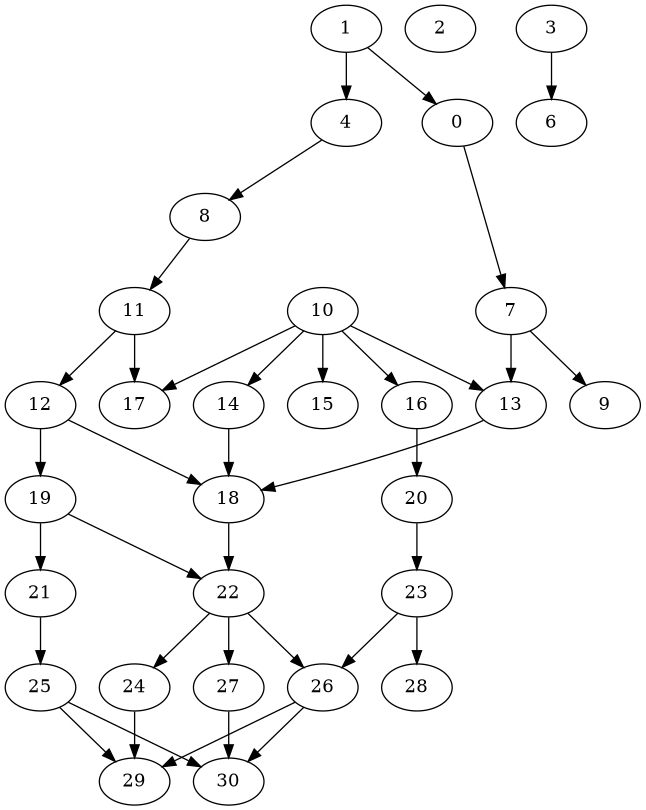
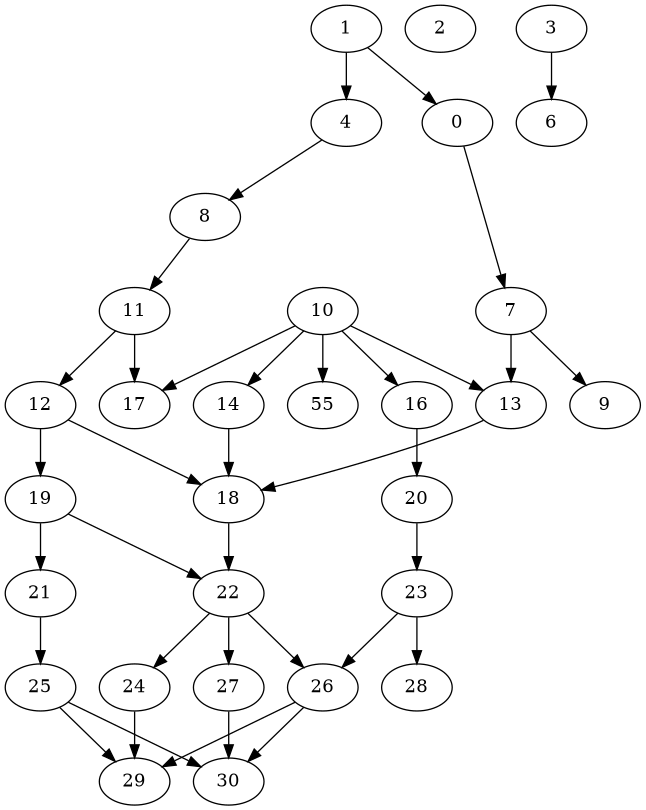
(323, 405) -> (323, 405)
